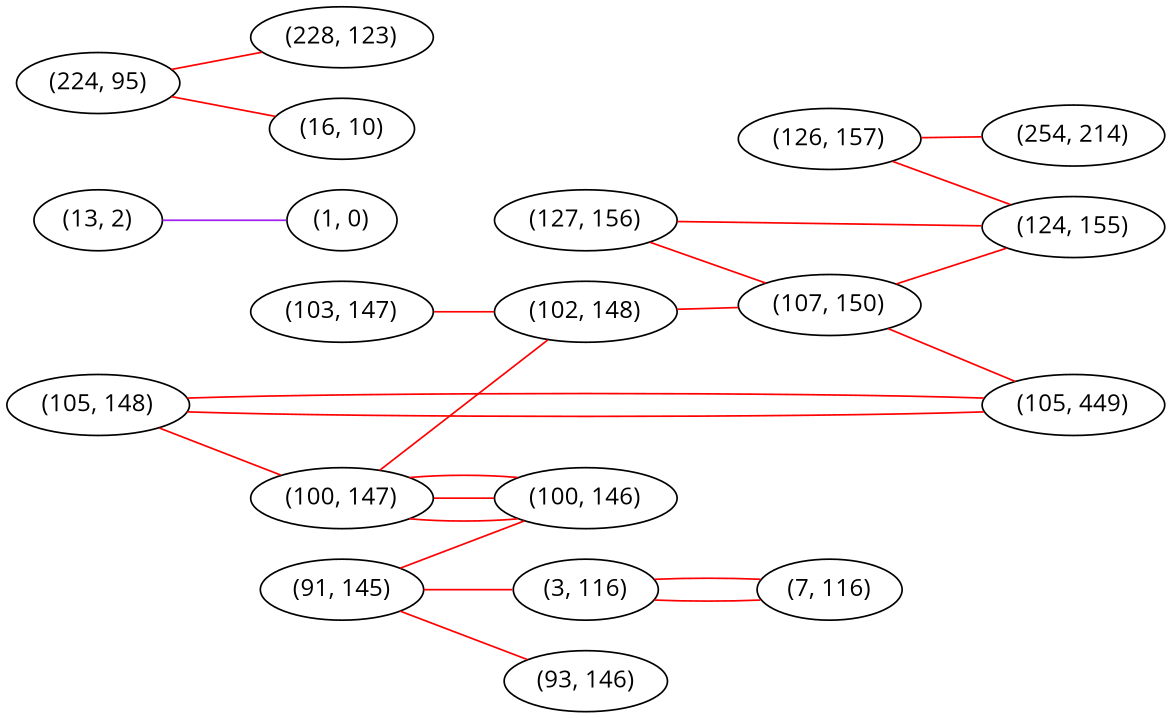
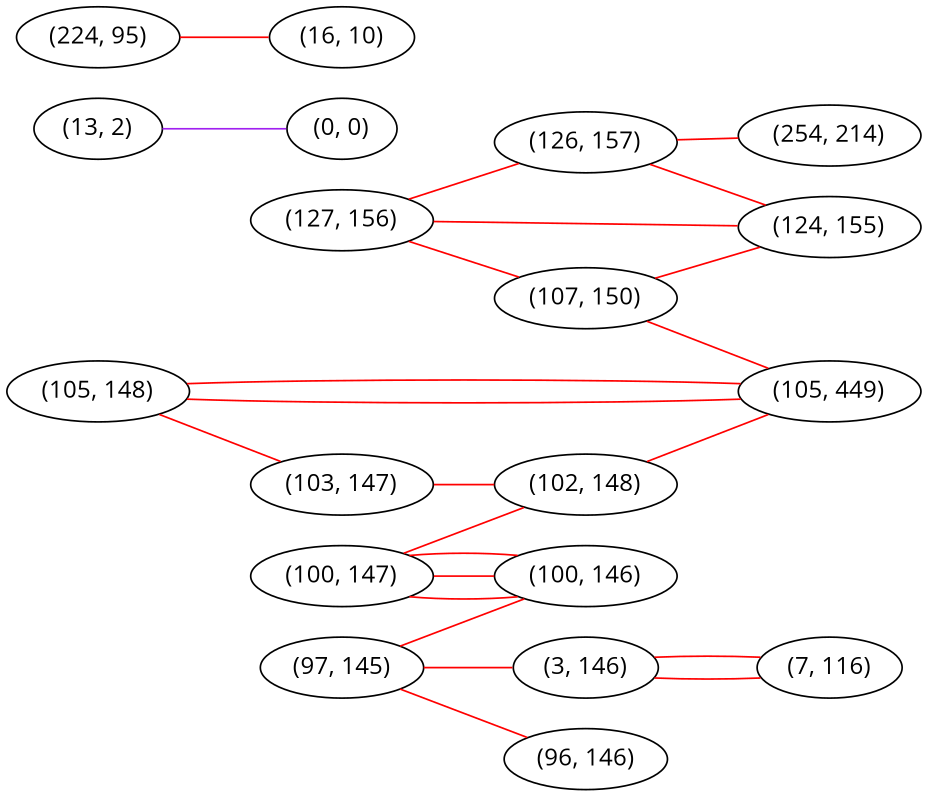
(342, 37) -> none
none -> (464, 181)
(342, 220) -> (342, 129)
(708, 308) -> (708, 438)
(220, 452) -> (220, 438)
(342, 590) -> (342, 668)
(586, 590) -> (586, 668)
(586, 681) -> (586, 759)
